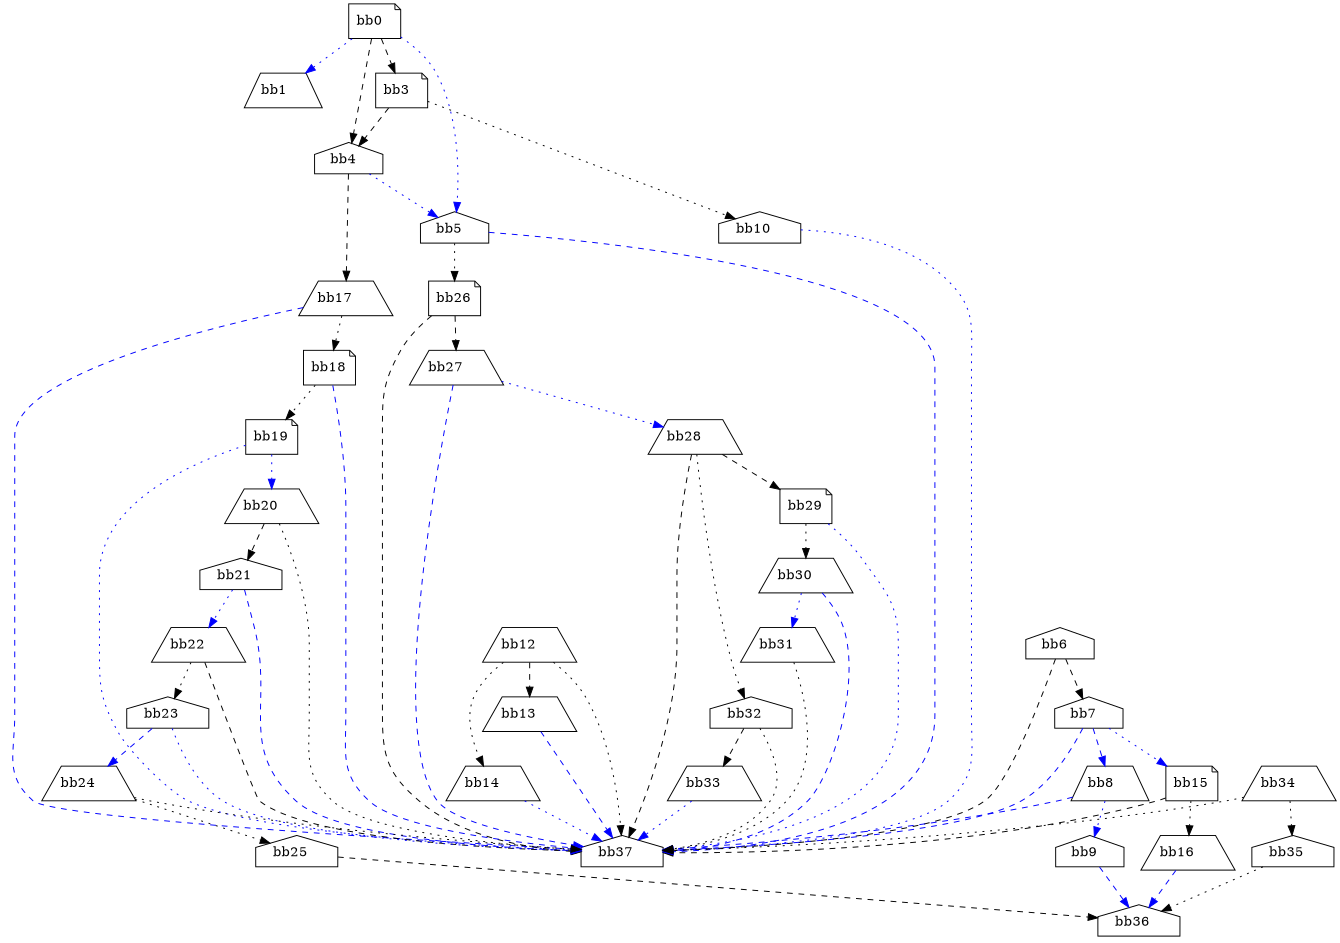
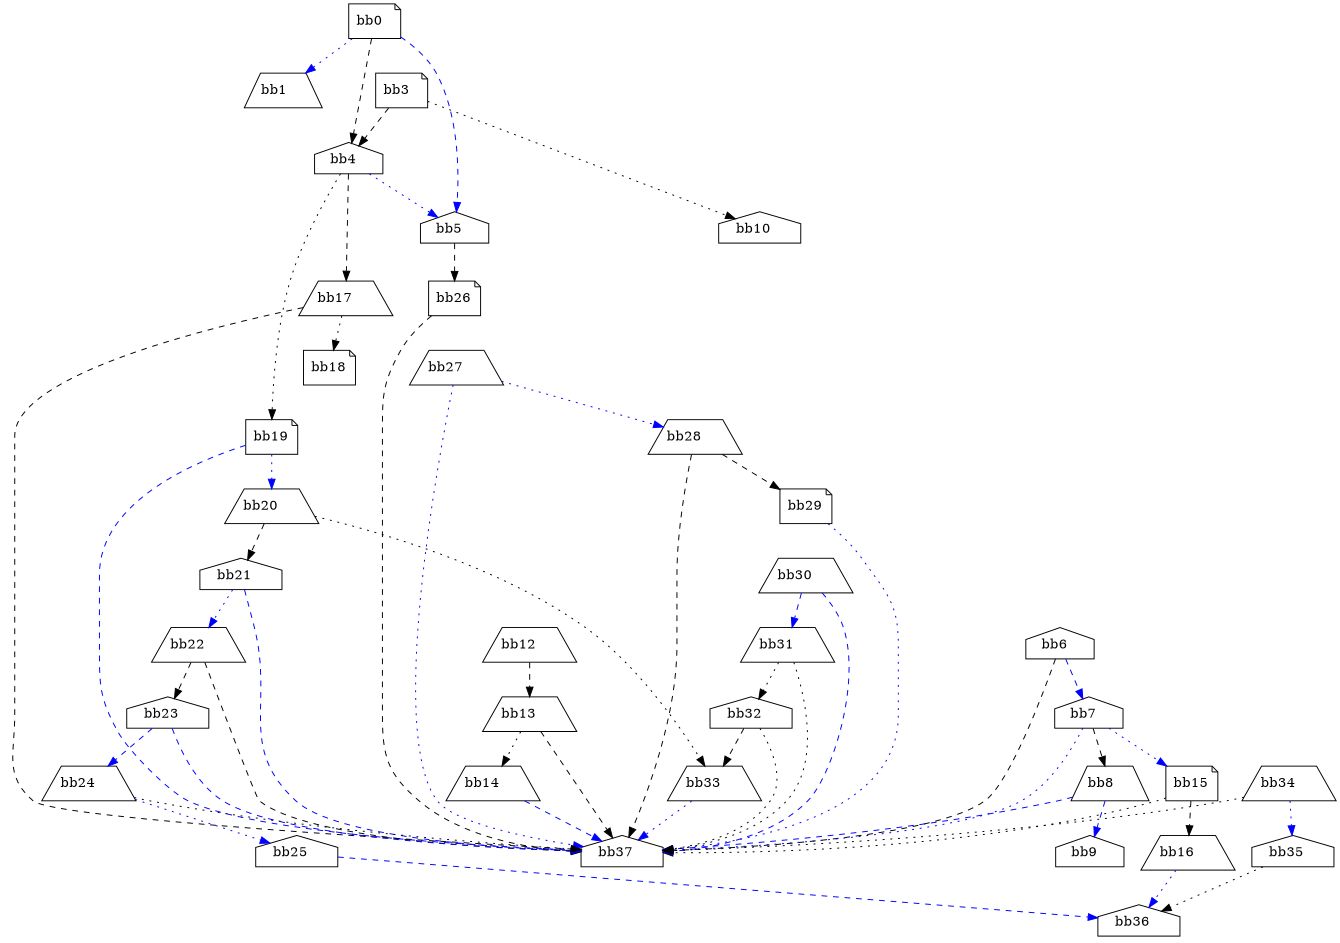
(386, 51) -> none
(448, 102) -> (448, 102)
(455, 257) -> (455, 257)
(455, 328) -> none
(304, 399) -> (289, 287)
(935, 461) -> none
(806, 536) -> none
(713, 573) -> (771, 676)
(971, 603) -> none
(798, 606) -> (798, 606)
(416, 666) -> (416, 666)
(1072, 675) -> (1072, 675)
(185, 676) -> (185, 676)
(346, 701) -> none
(471, 705) -> (514, 745)
(14, 728) -> (14, 728)
(603, 737) -> none
(1098, 743) -> (1098, 743)
(156, 777) -> (156, 777)
(574, 781) -> (574, 781)
(318, 785) -> (534, 596)
(1103, 808) -> (1103, 808)
(242, 810) -> (242, 810)
(1190, 813) -> (1190, 813)
(1291, 813) -> (1291, 813)
(189, 817) -> (189, 817)
(559, 819) -> (559, 819)
(897, 832) -> (897, 832)
(921, 841) -> (921, 841)
(1111, 883) -> none
(1165, 885) -> (1165, 885)
(713, 887) -> (713, 887)
